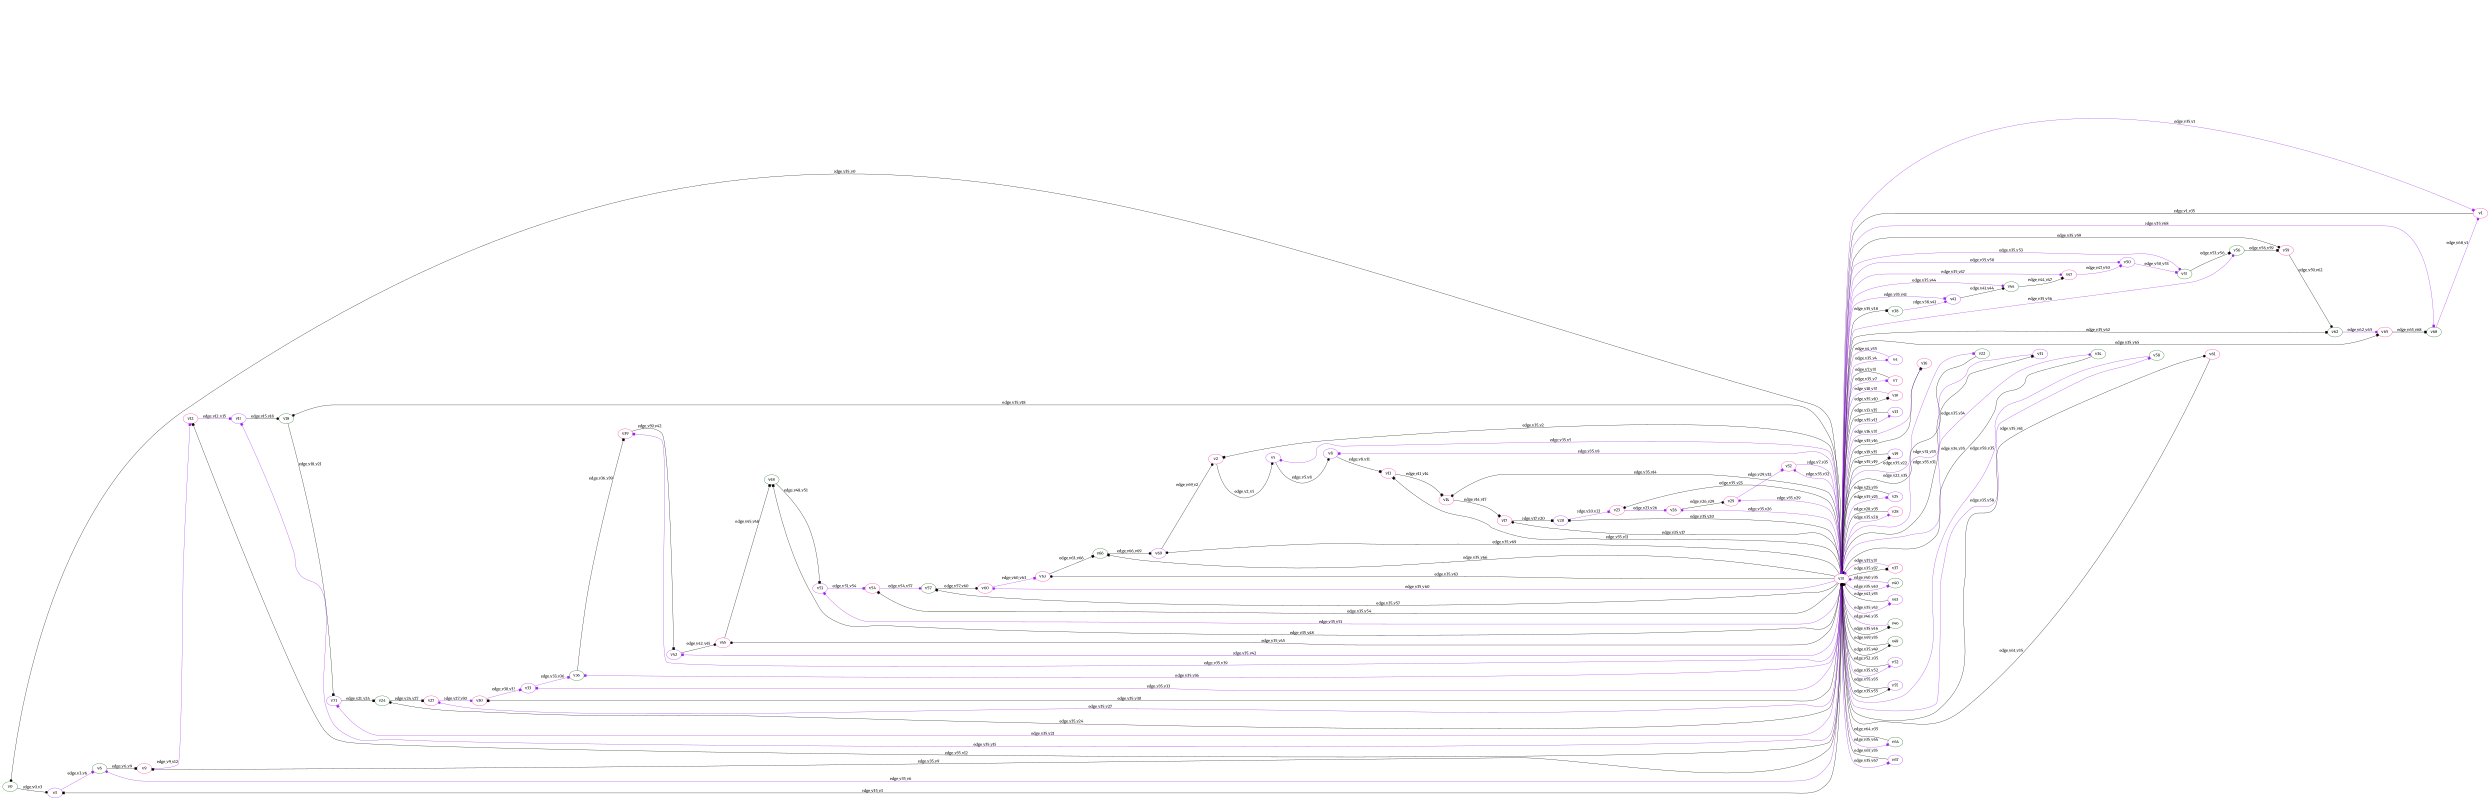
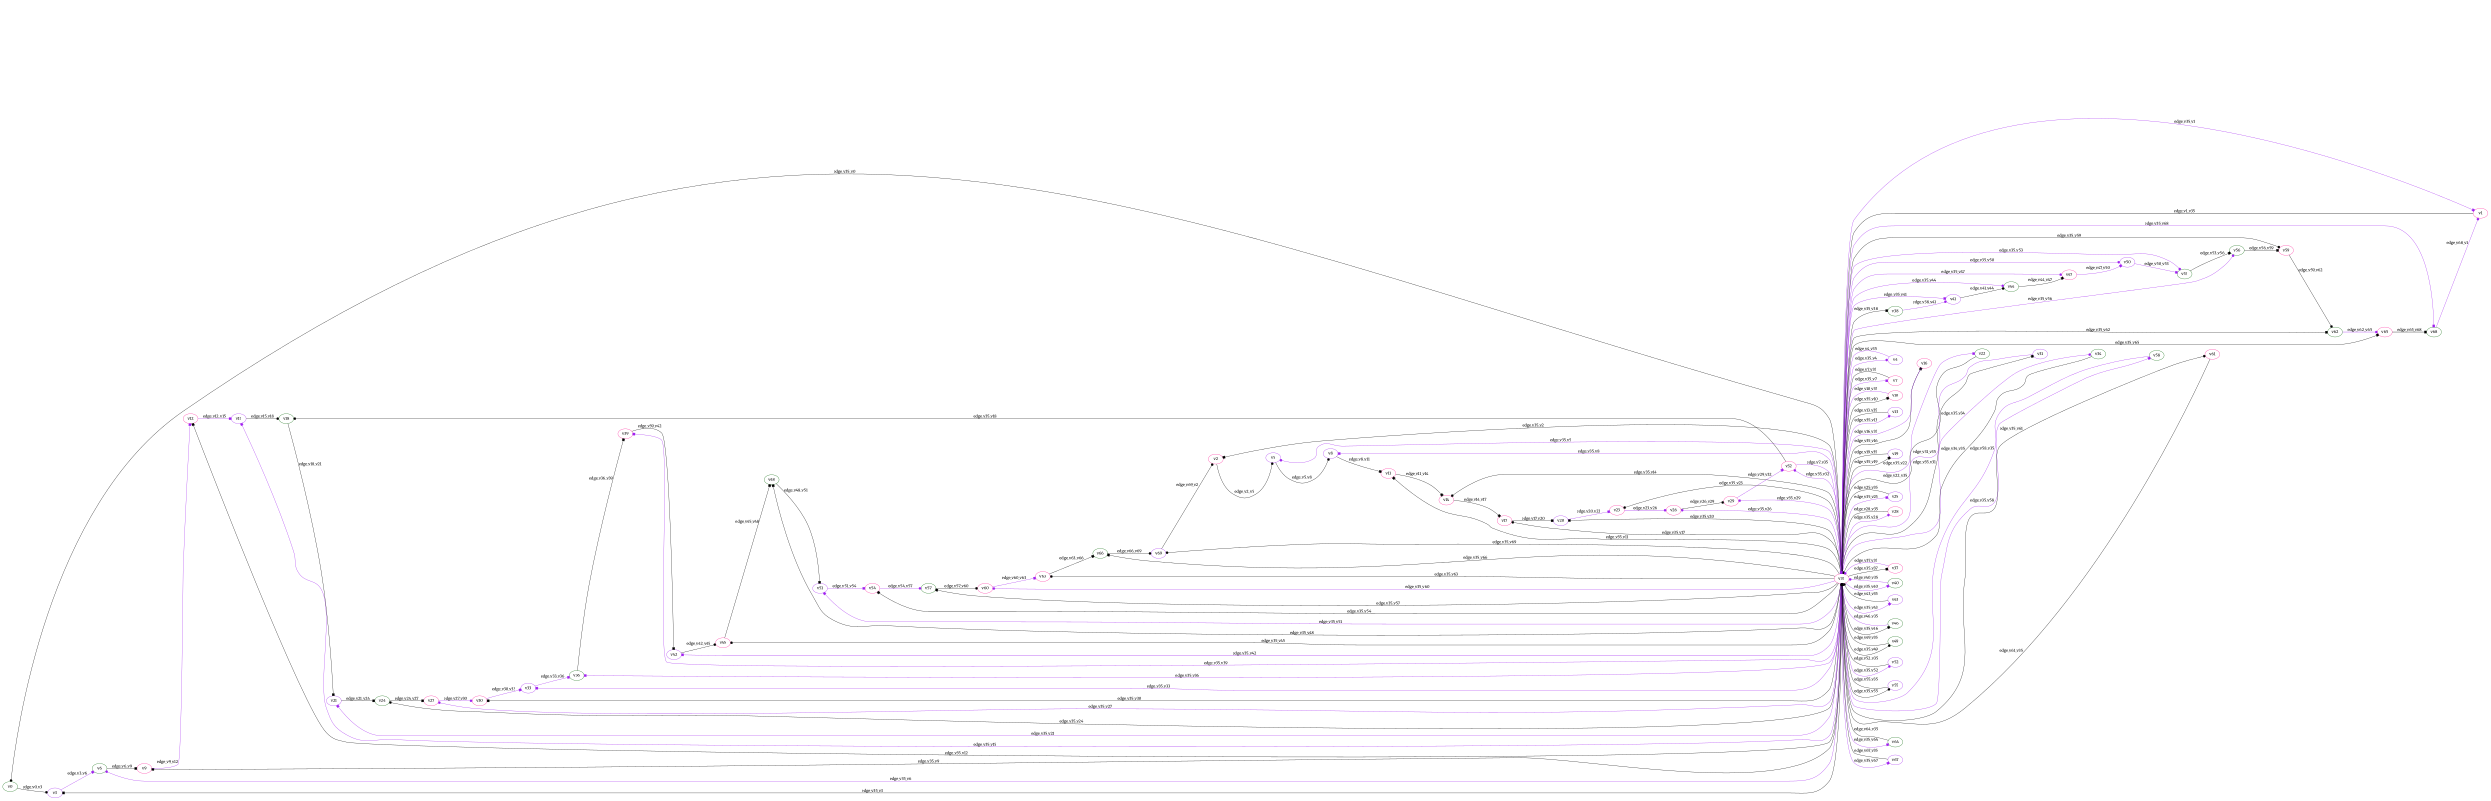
(1138, 405) -> (1050, 419)
(334, 701) -> (334, 701)
